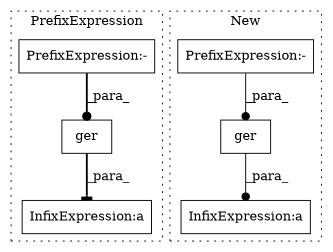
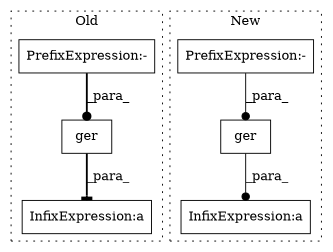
(87, 22) -> (87, 22)
